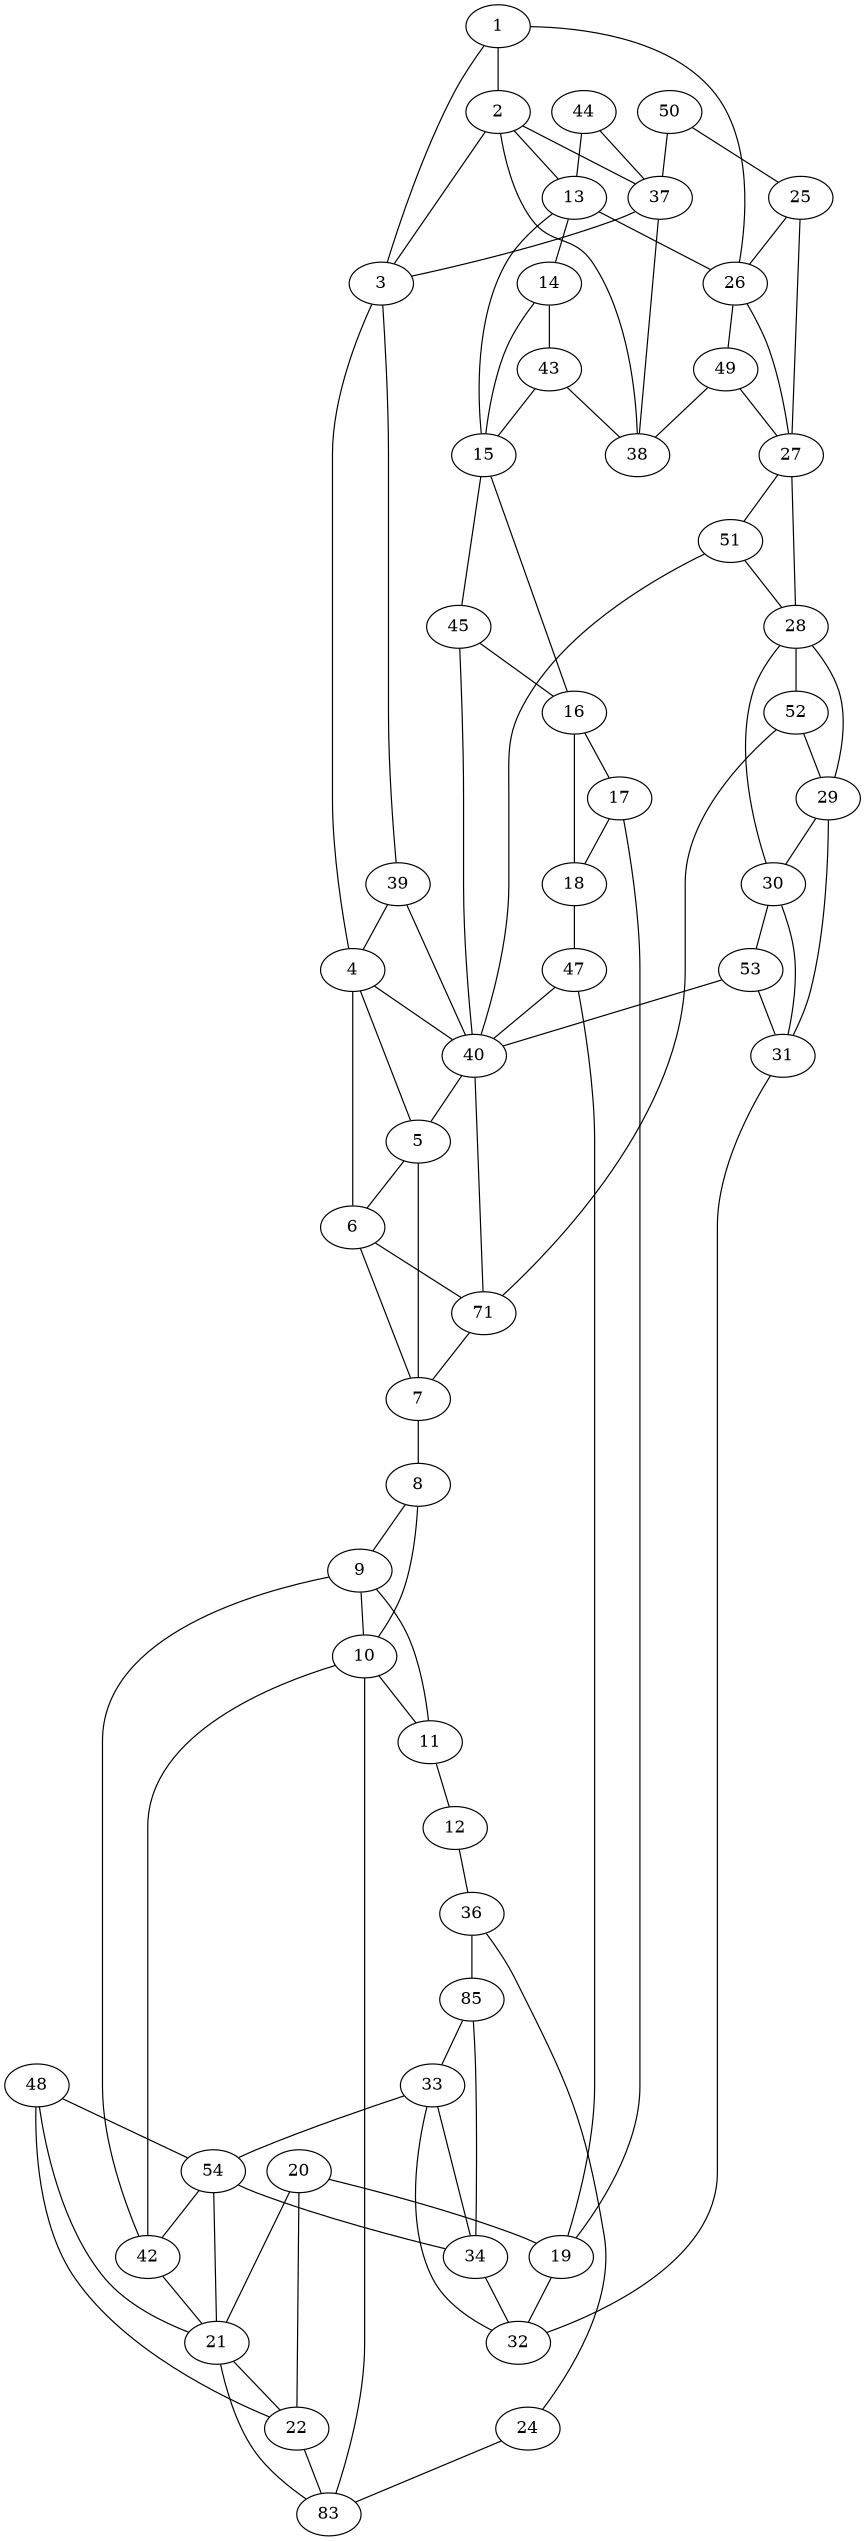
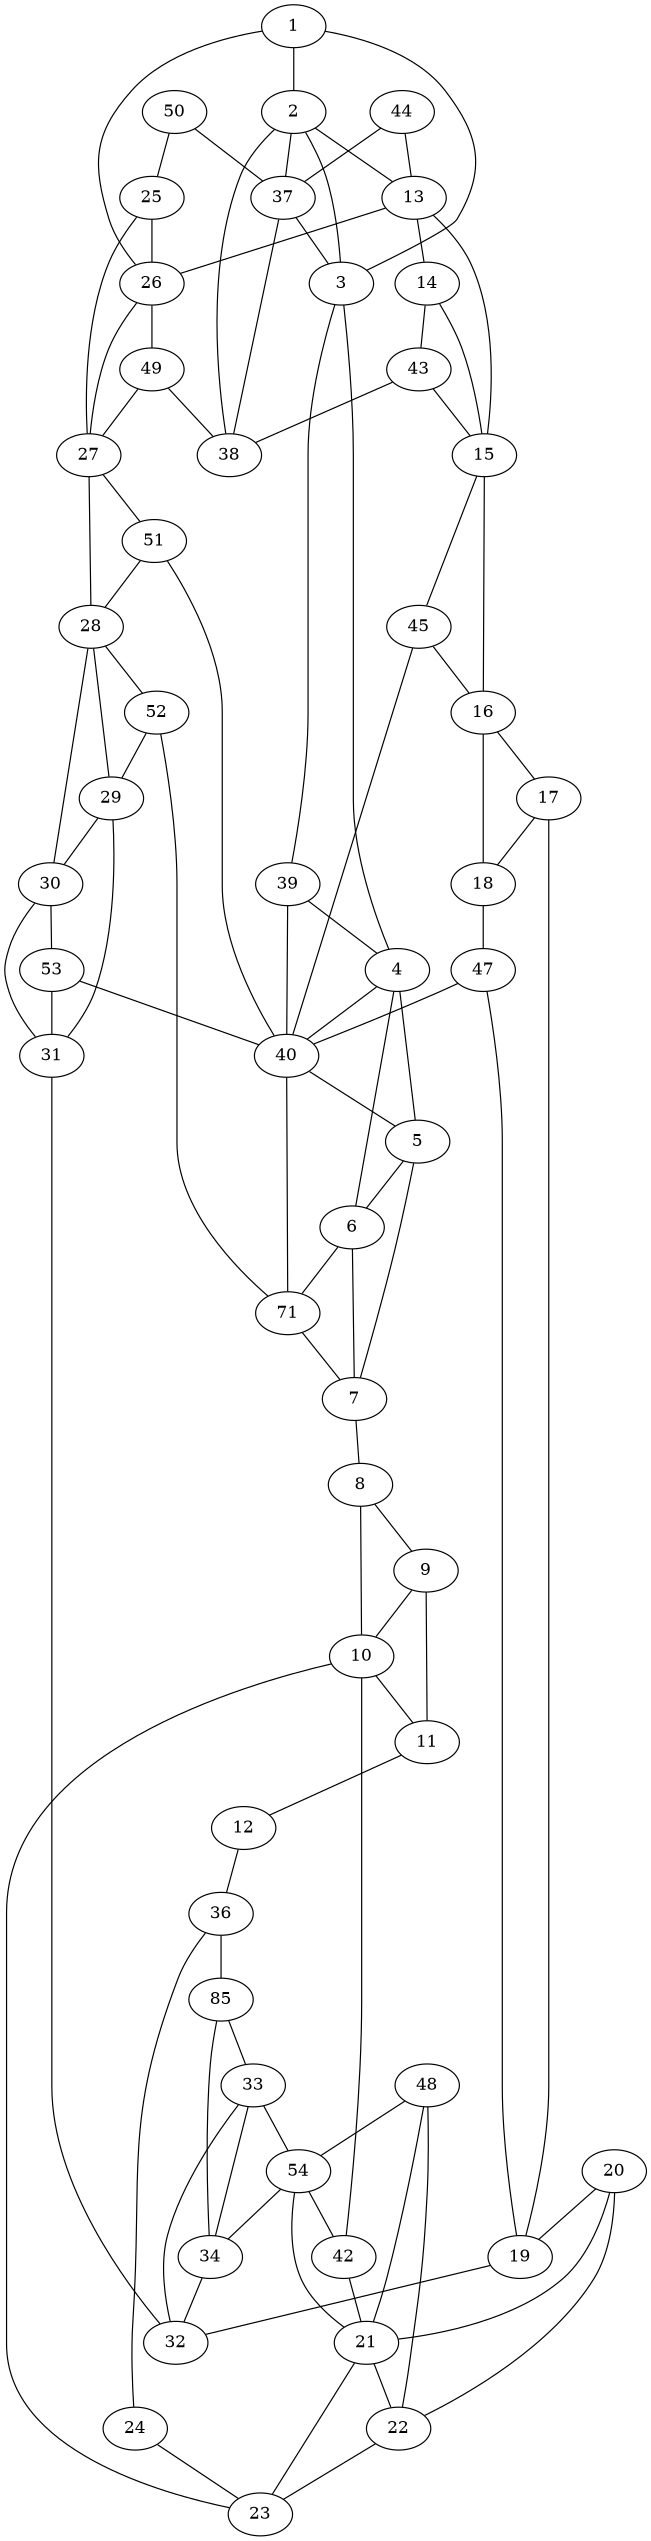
(102, 1841) -> none
(329, 2514) -> (260, 2514)
